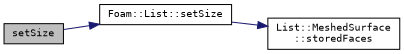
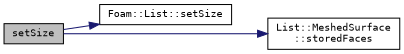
(245, 24) -> (160, 34)
